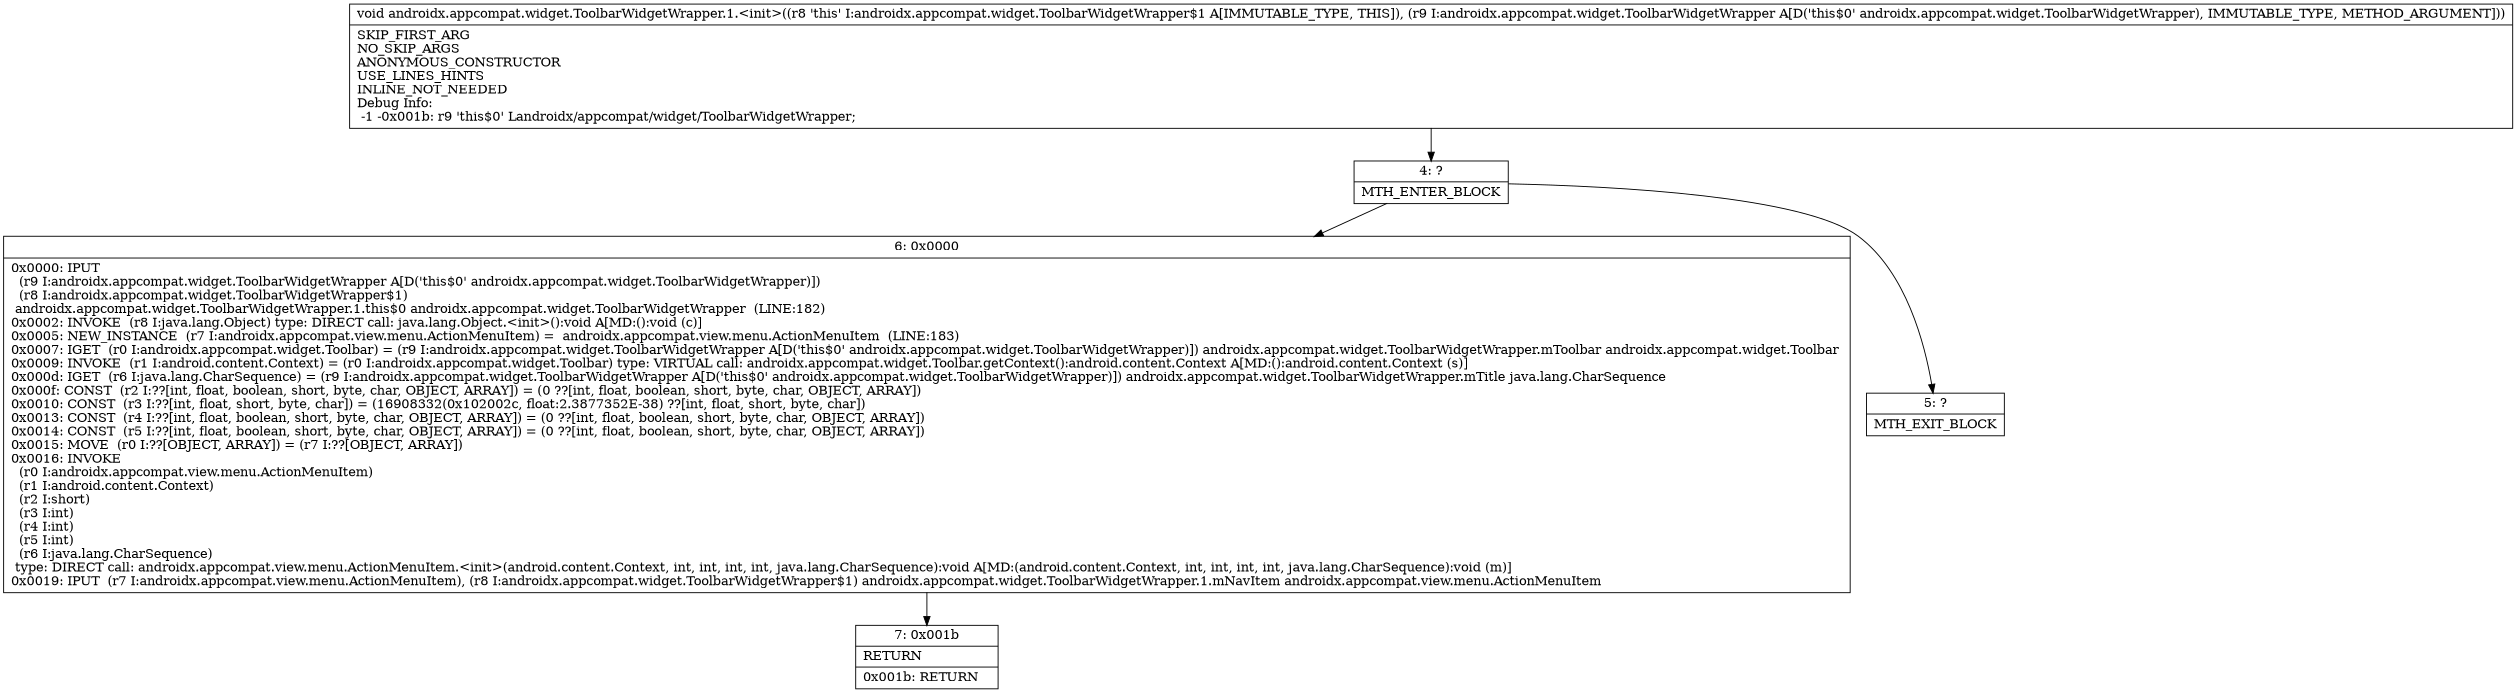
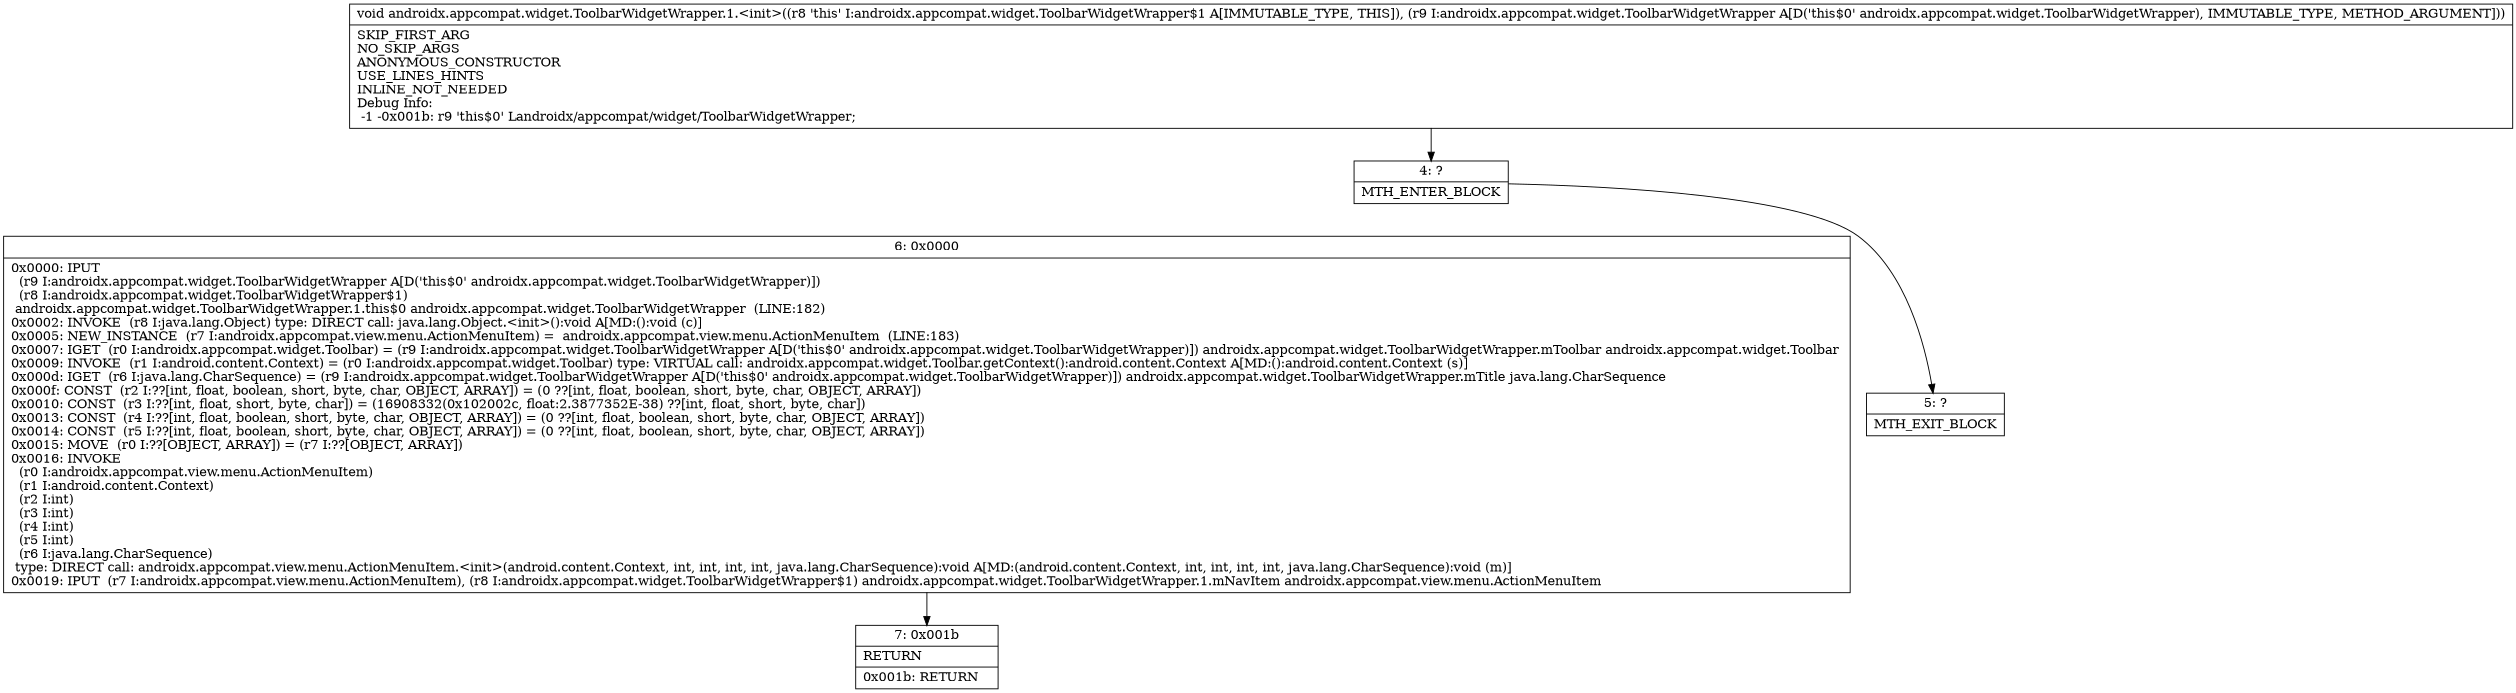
(1355, 218) -> none
(51, 500) -> (43, 500)
